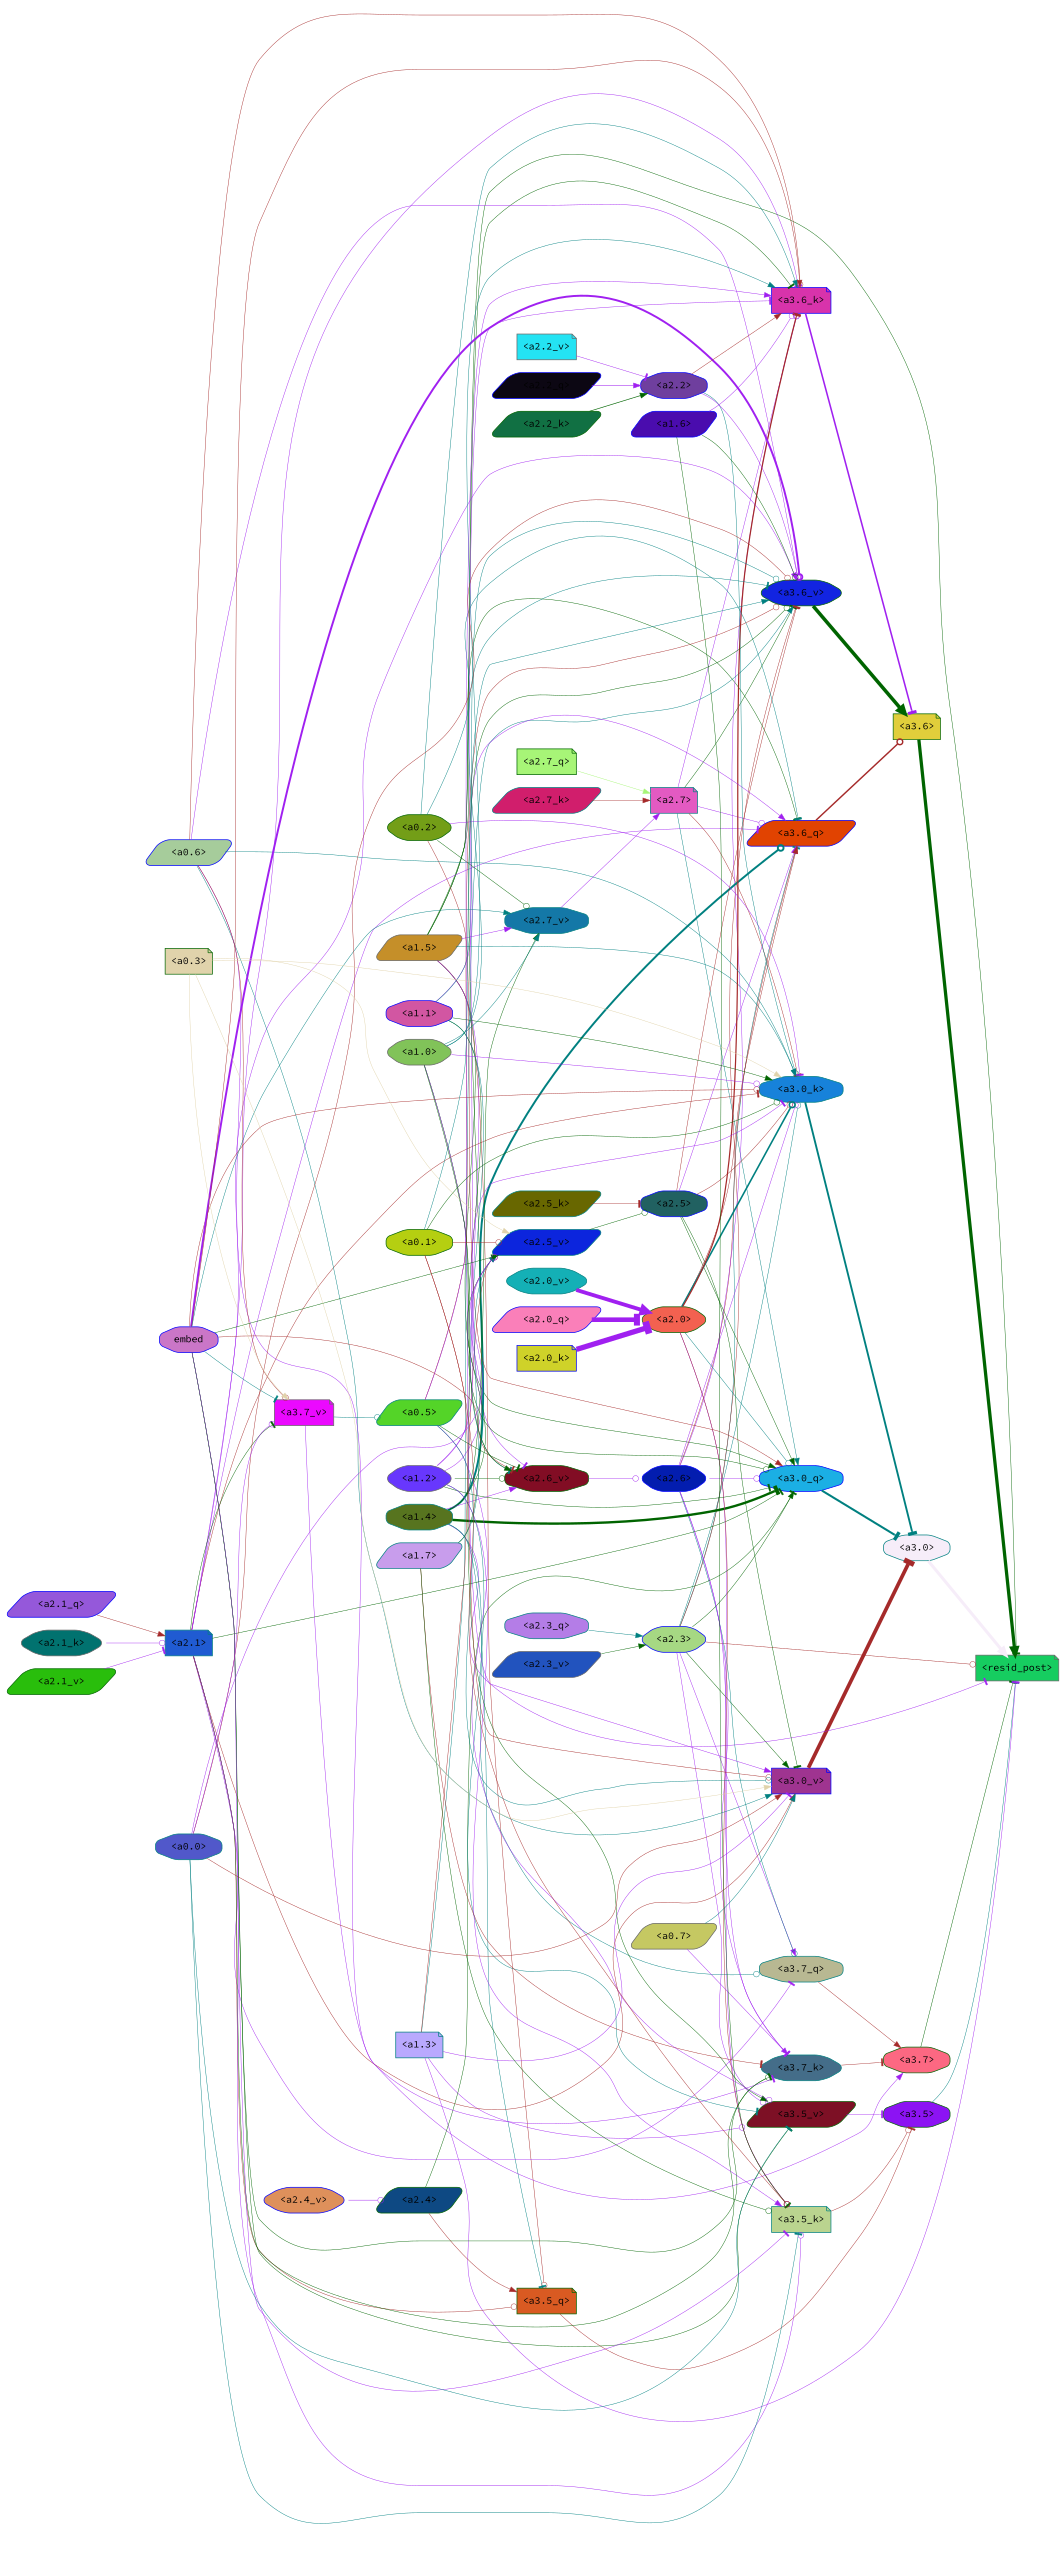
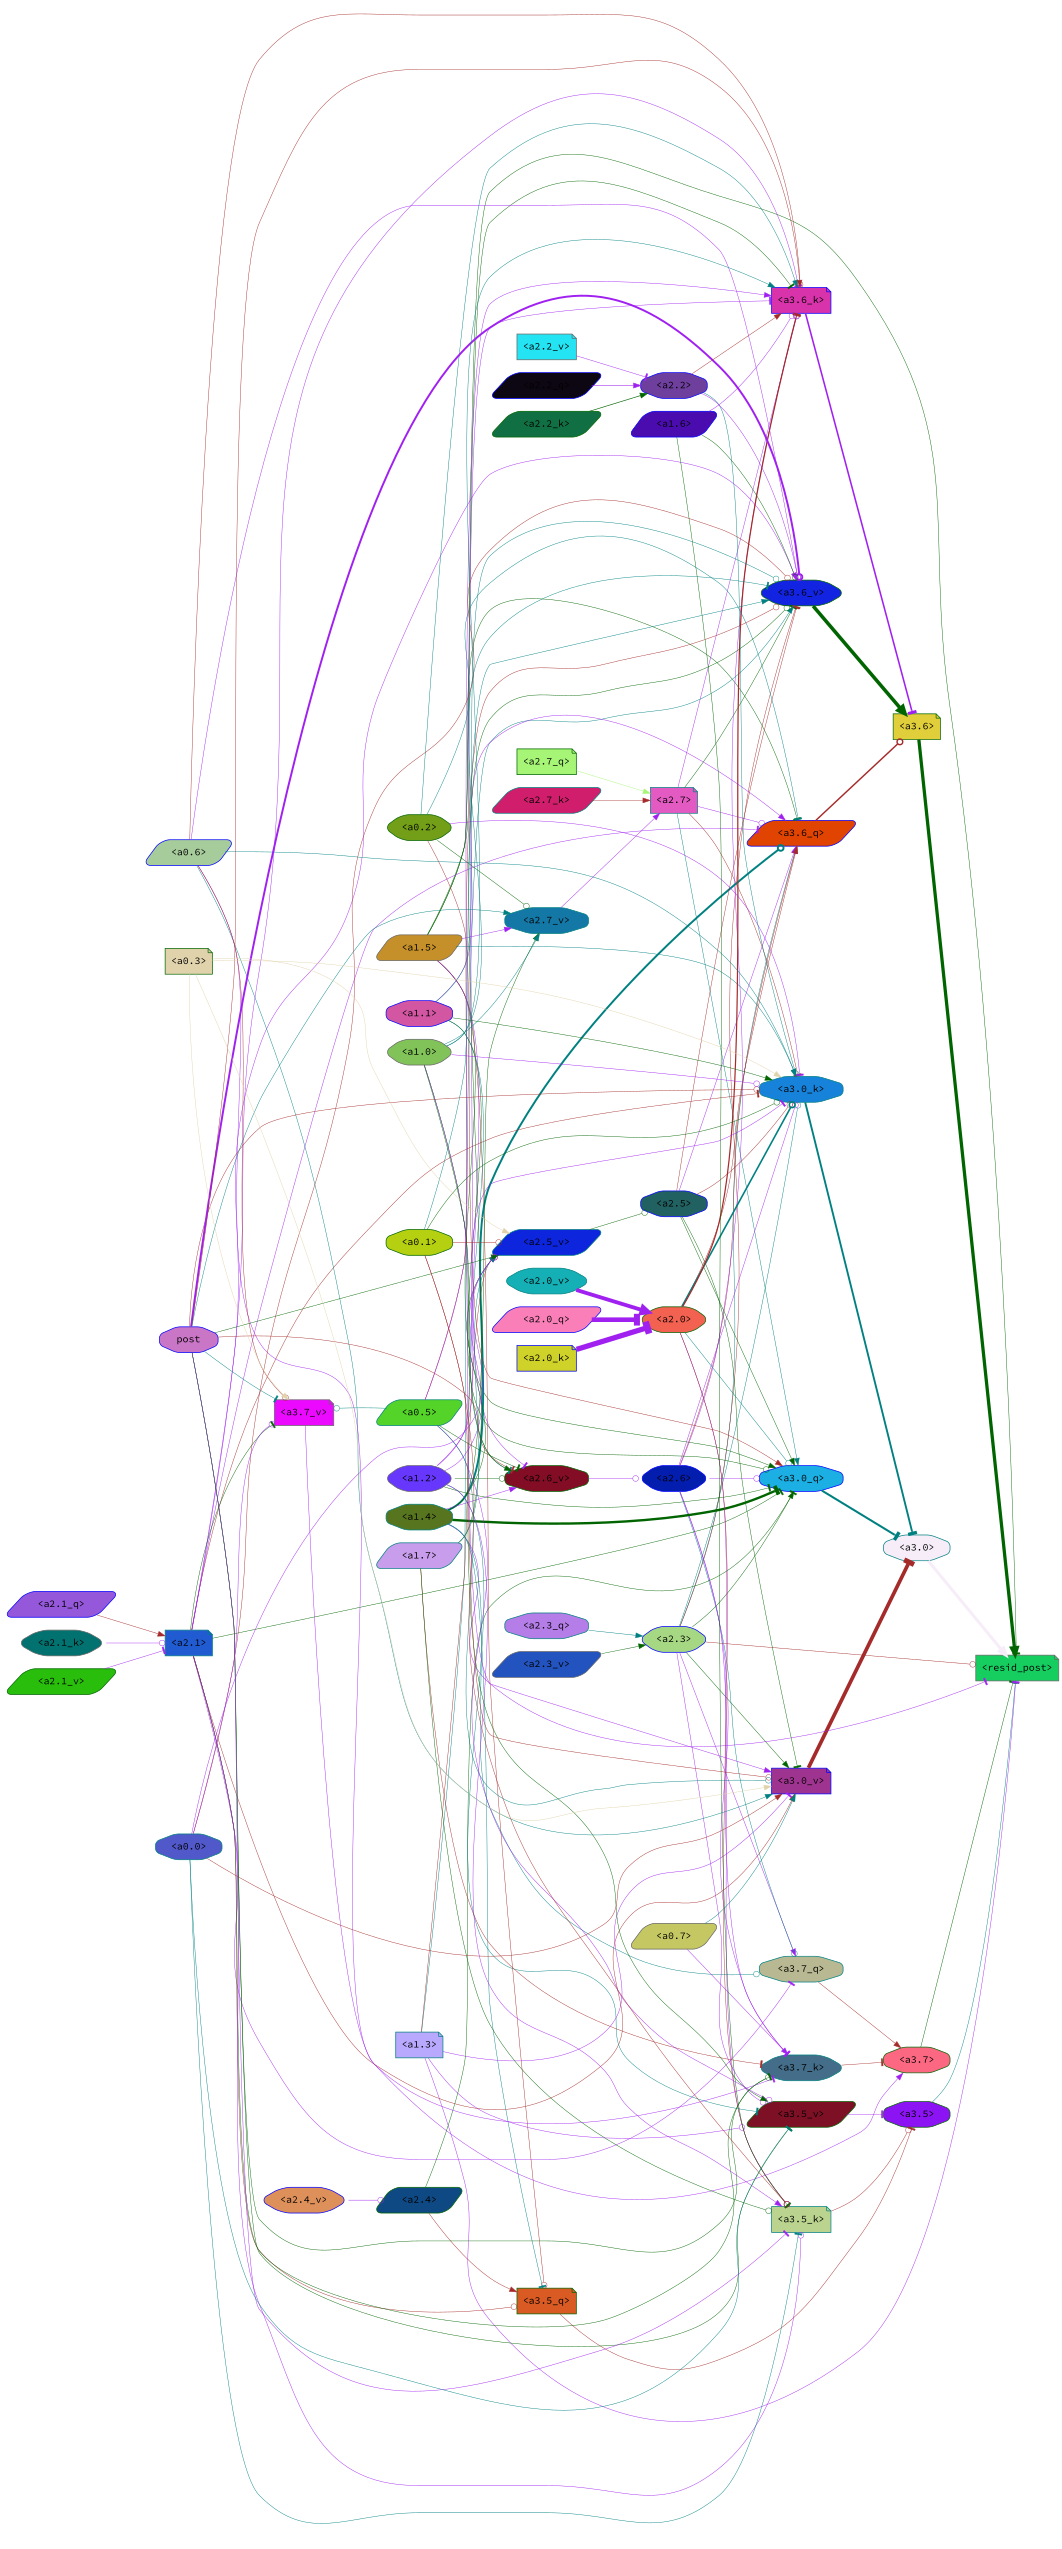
(547, 1204) -> none
(734, 1279) -> (734, 1279)
(189, 1340) -> (189, 1340)
(349, 1417) -> (363, 1408)
